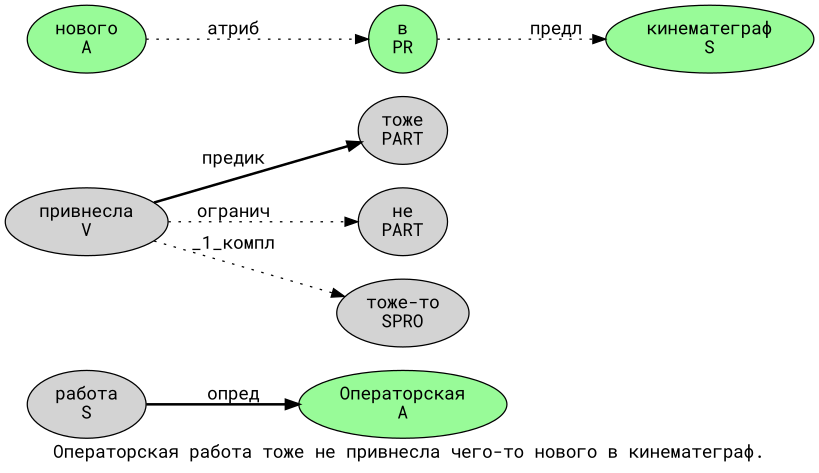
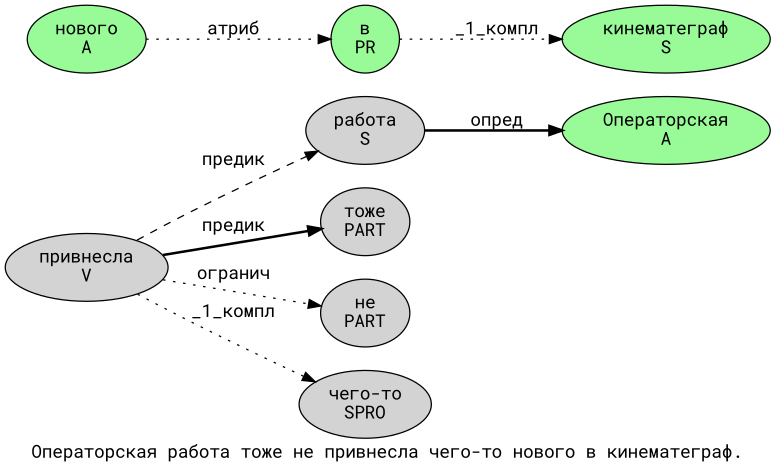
(556, 30) -> (497, 30)
none -> (221, 197)
(403, 313) -> (365, 404)
